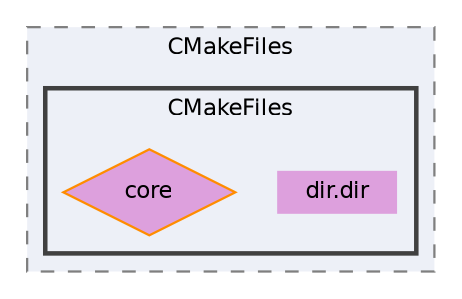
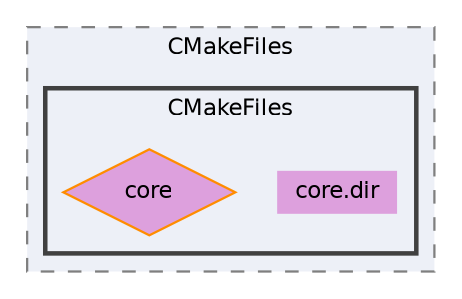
(337, 192) -> (337, 192)
